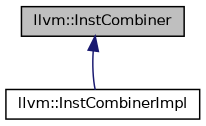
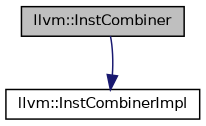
(93, 70) -> (113, 56)
